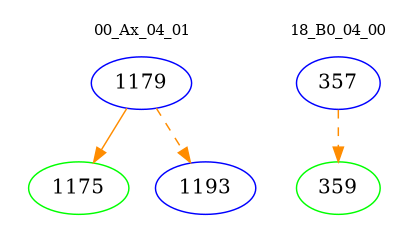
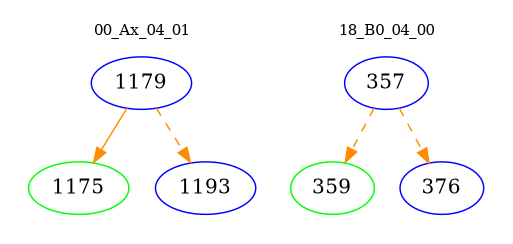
none -> (442, 188)
